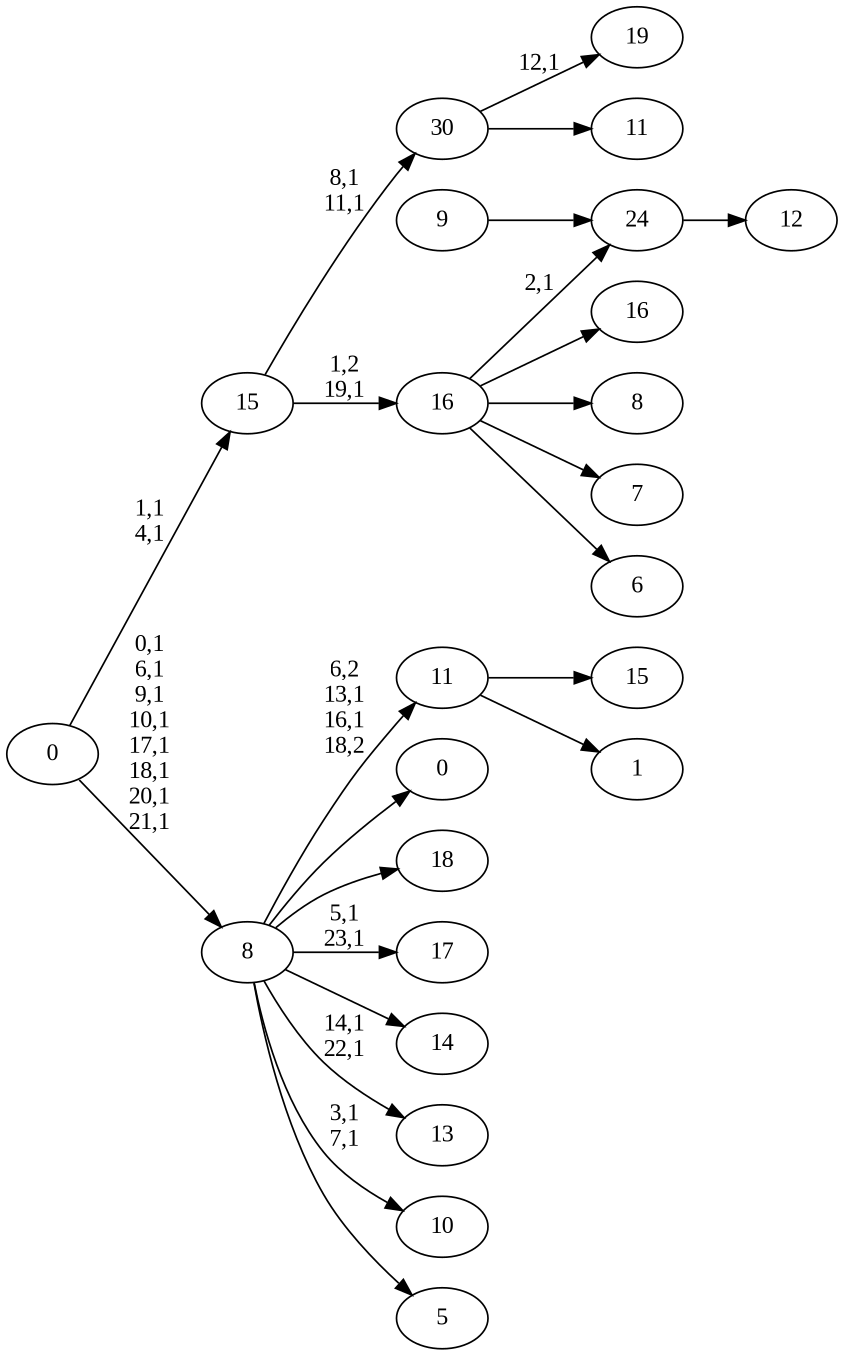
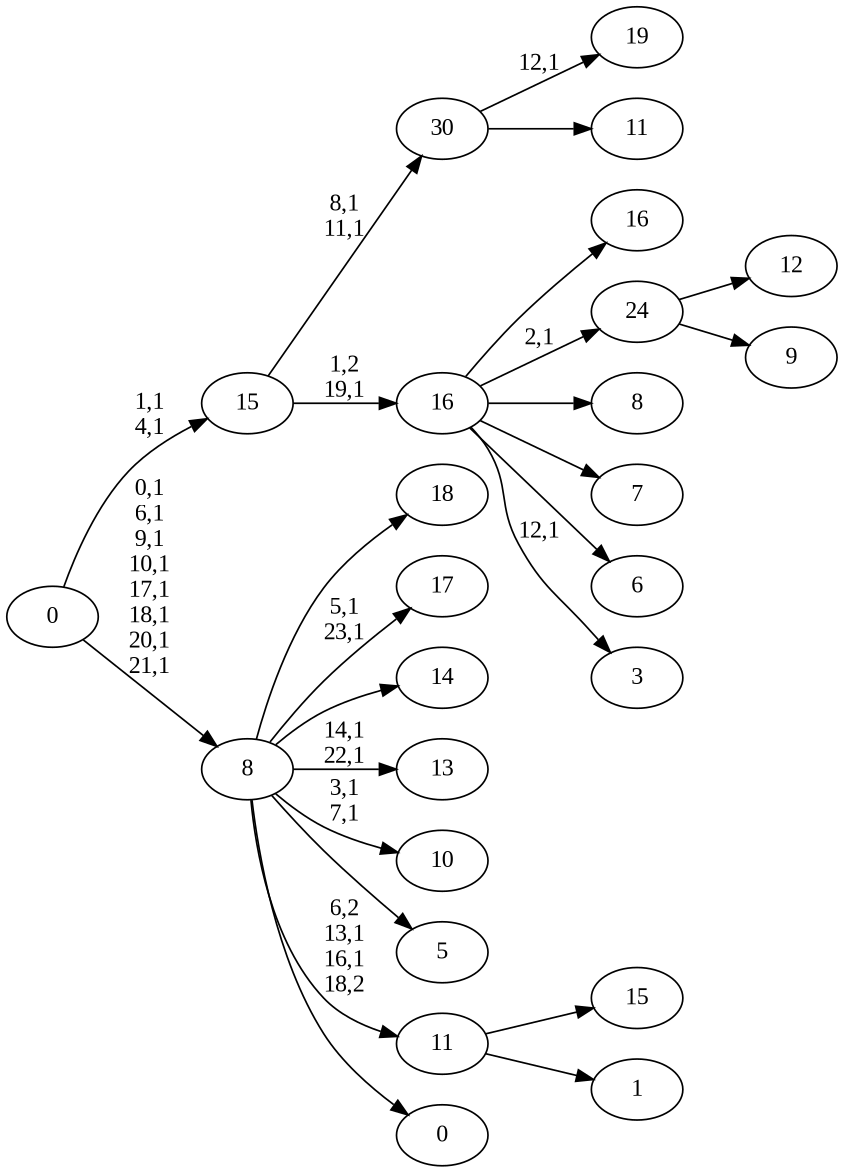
(531, 220) -> (706, 332)
none -> (637, 678)
